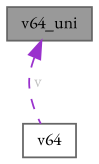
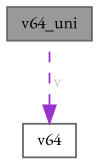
(30, 91) -> (50, 73)
